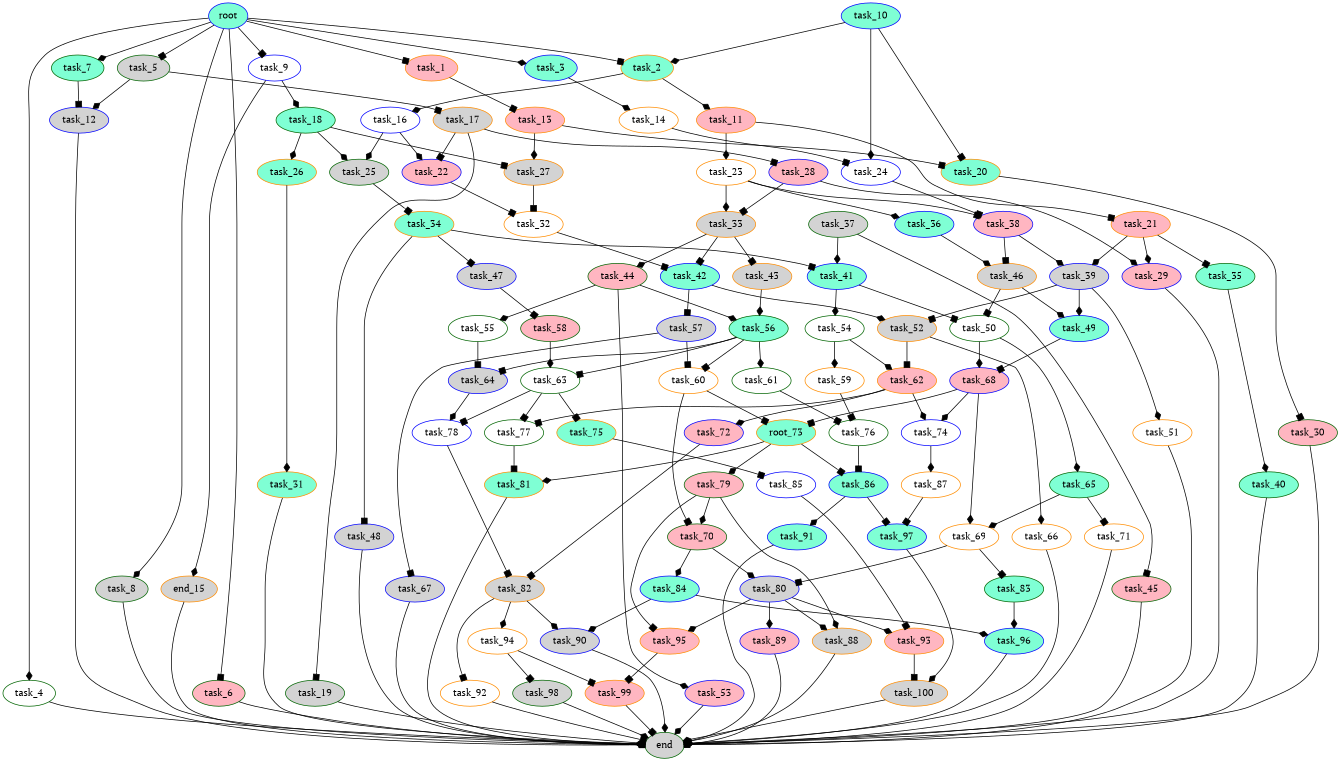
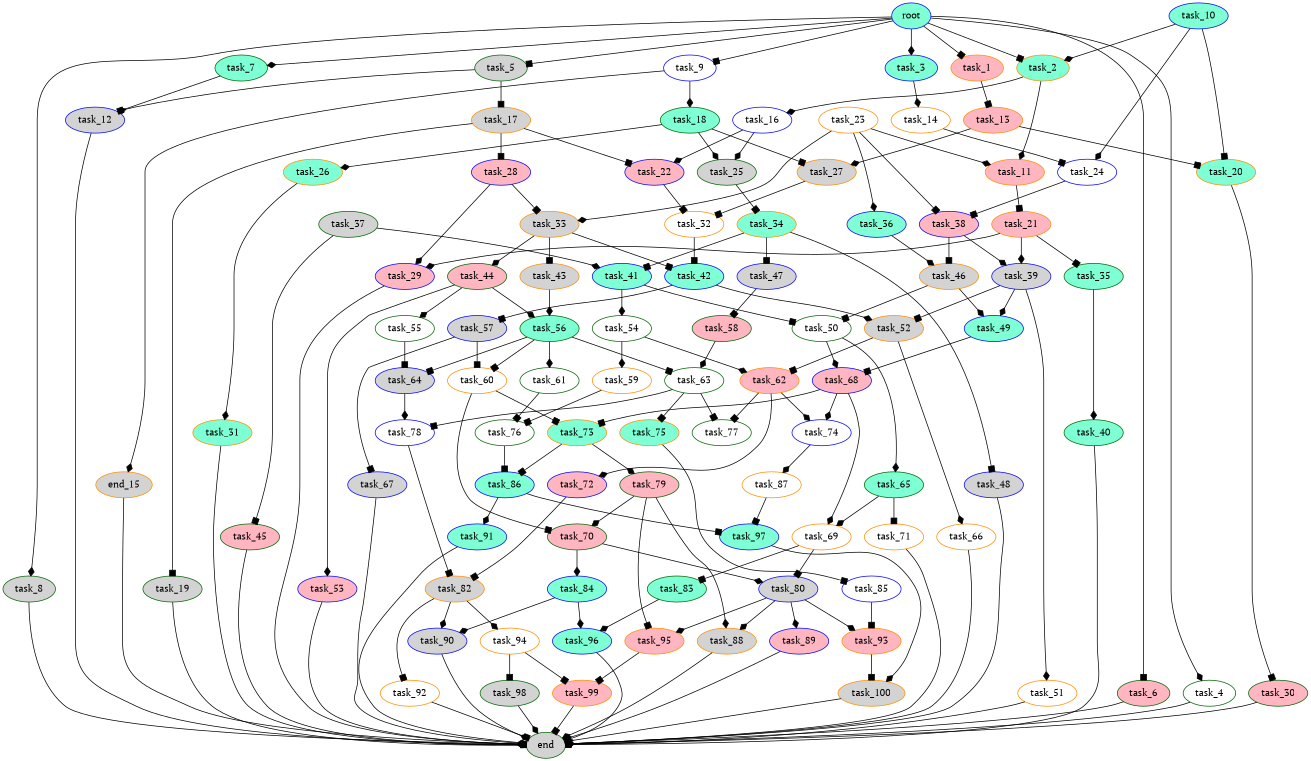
(726, 142) -> (929, 147)
(786, 433) -> (577, 433)
(514, 485) -> none
